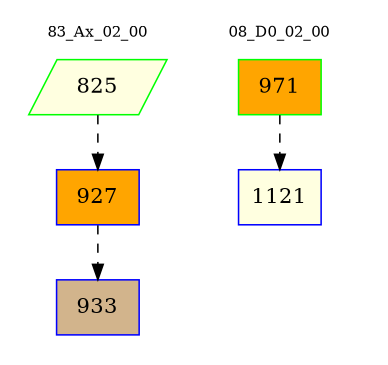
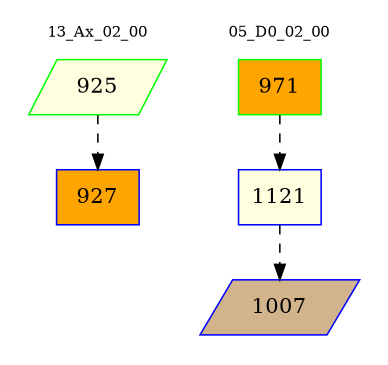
(98, 33) -> (98, 33)
(280, 33) -> (280, 33)
(98, 87) -> (98, 87)
(98, 307) -> none
none -> (280, 307)
